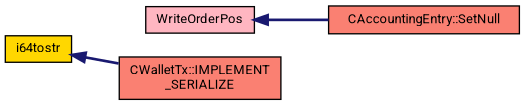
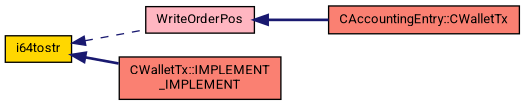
(424, 20) -> (424, 20)
none -> (115, 35)
(200, 78) -> (200, 78)
